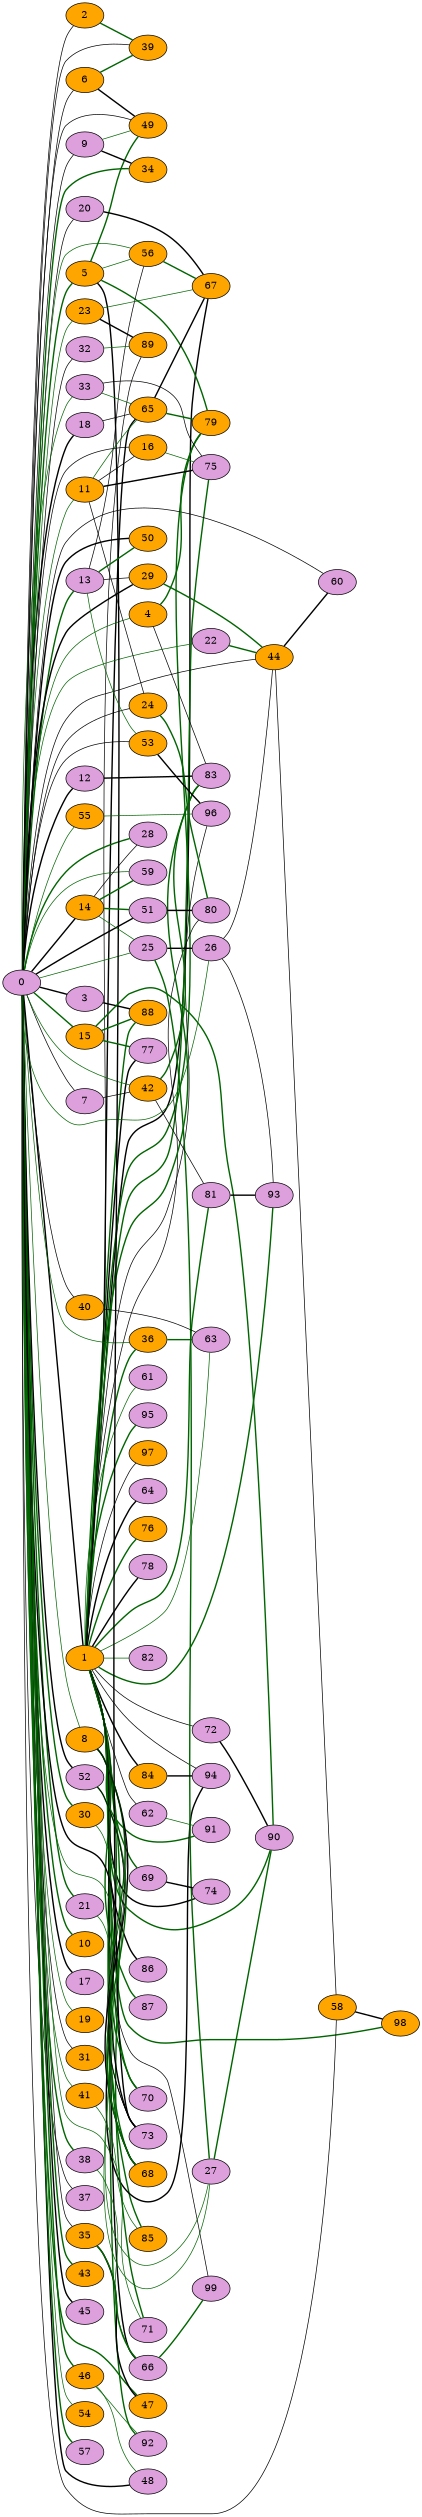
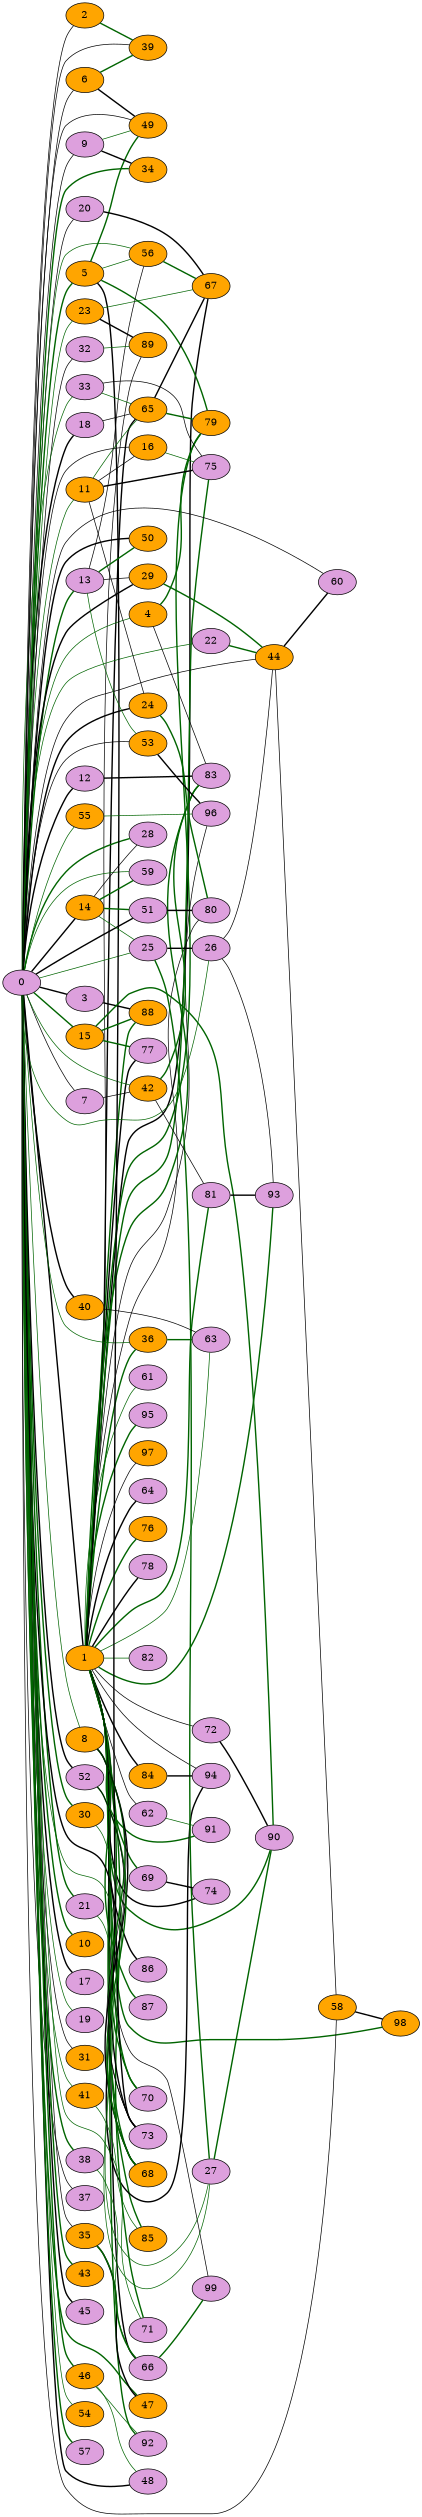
(52, 773) -> (52, 773)
(47, 1209) -> (47, 1209)
(85, 2020) -> (85, 2020)
